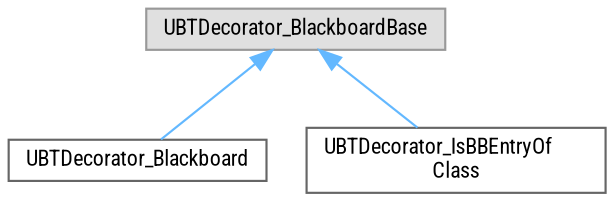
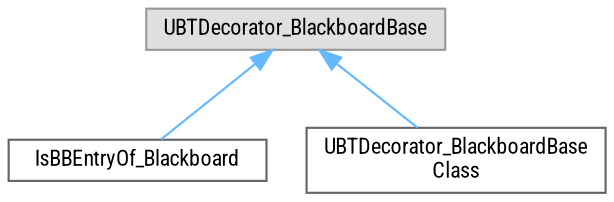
(138, 160) -> (138, 160)
(456, 160) -> (456, 160)
